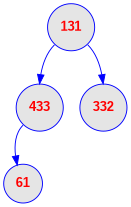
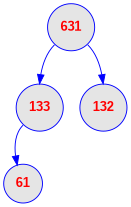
(71, 27) -> (71, 27)
(40, 108) -> (40, 108)
(103, 108) -> (103, 108)
